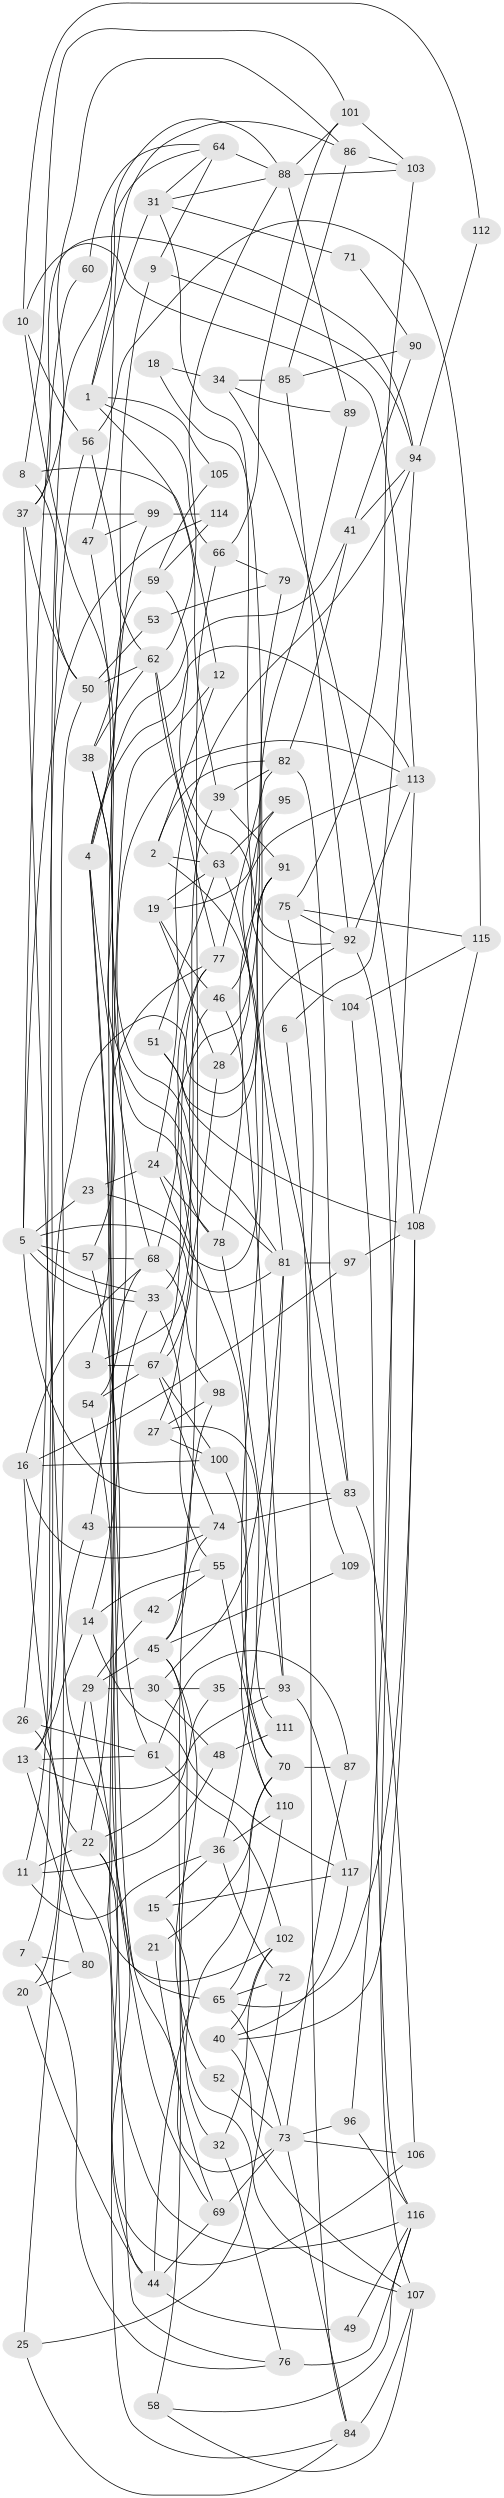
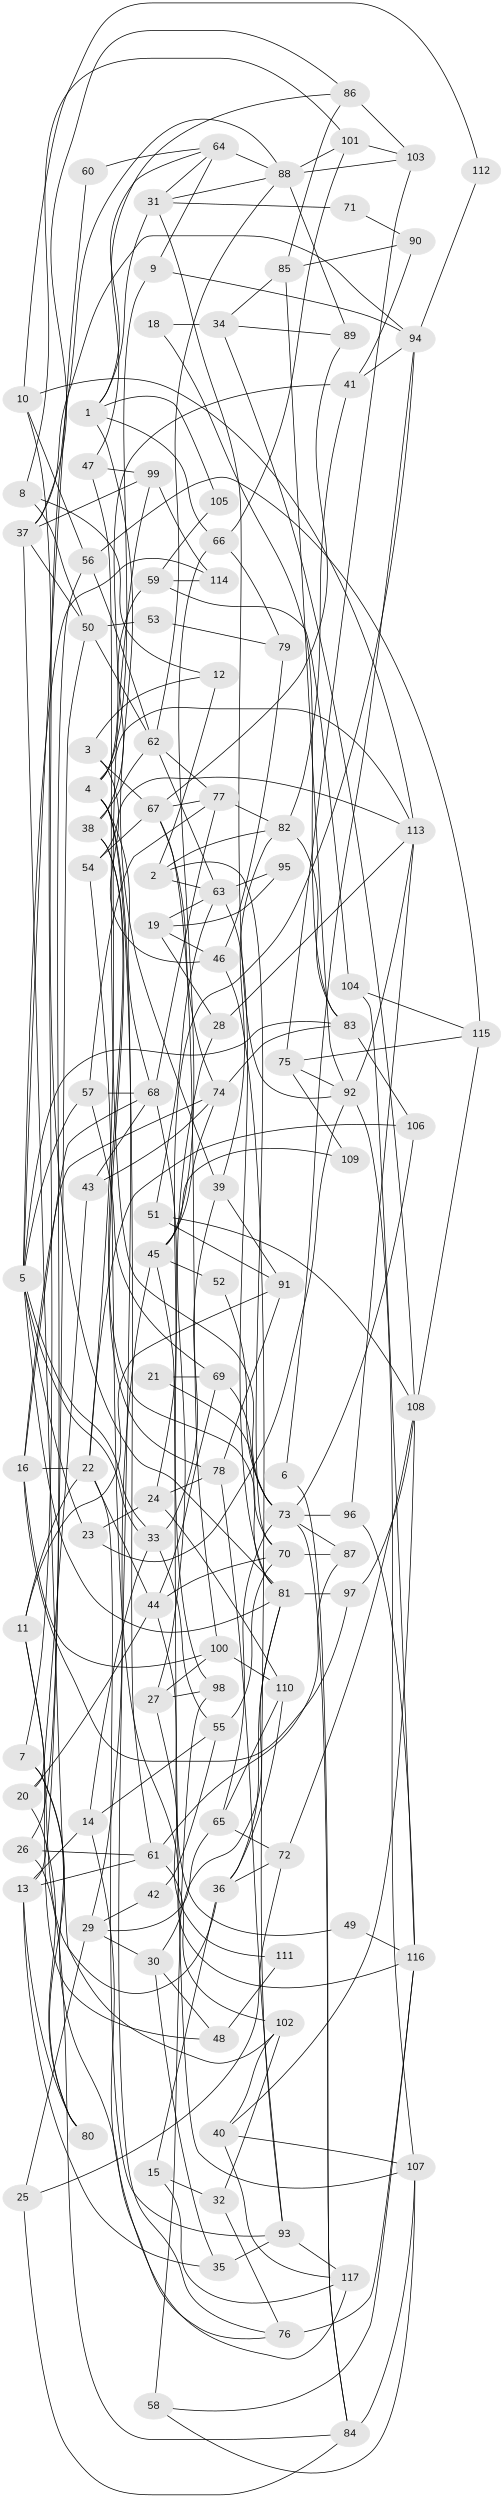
(397, 1708) -> (363, 1635)
